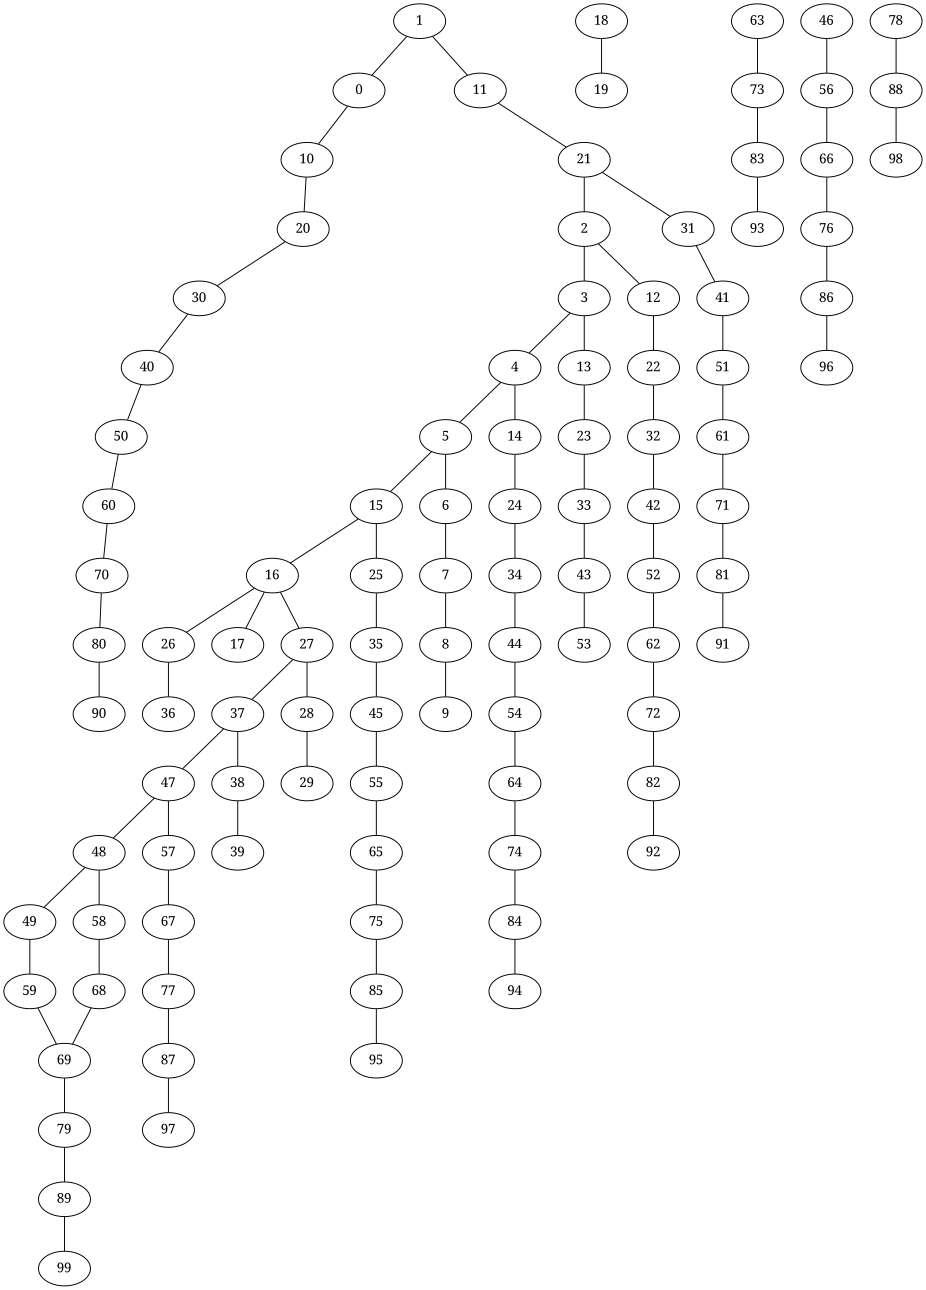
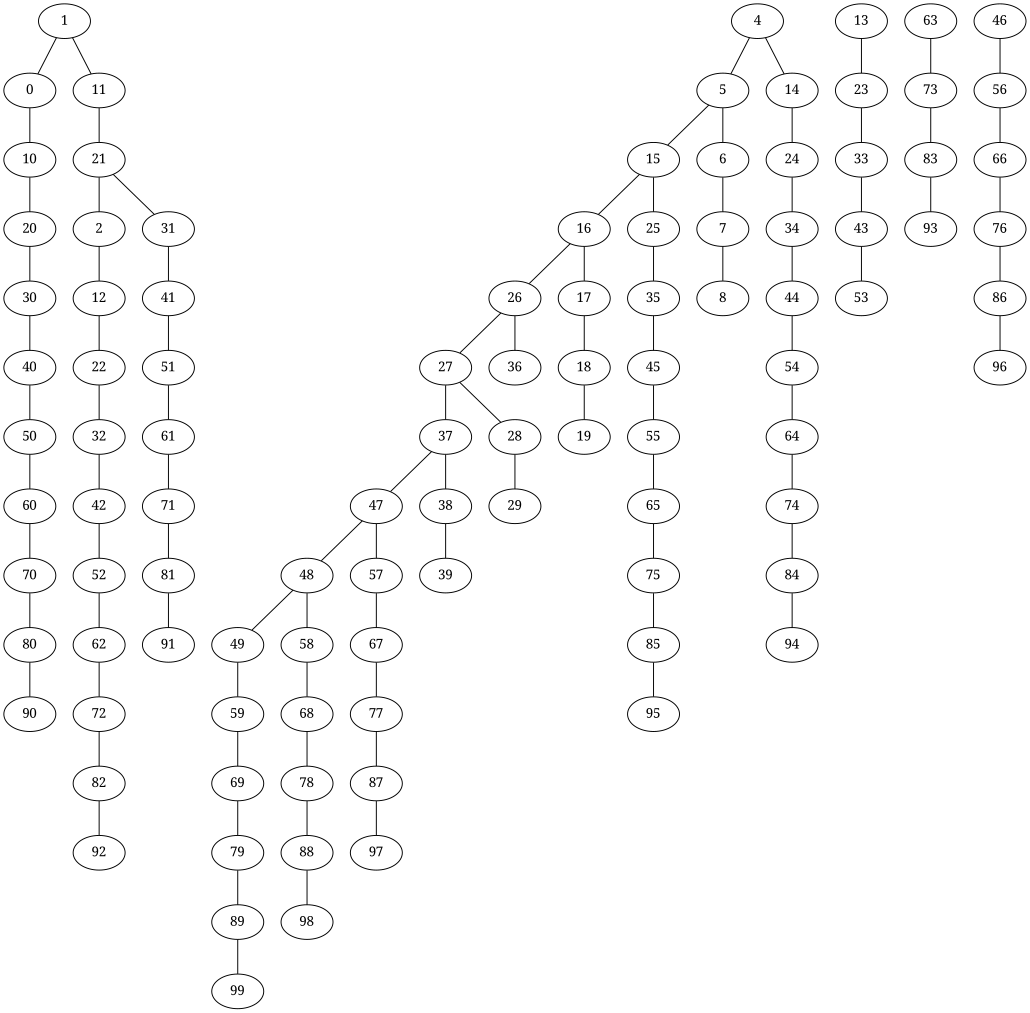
(584, 298) -> none
none -> (584, 333)
(290, 610) -> (480, 333)
(446, 714) -> none
(82, 1026) -> (307, 749)
